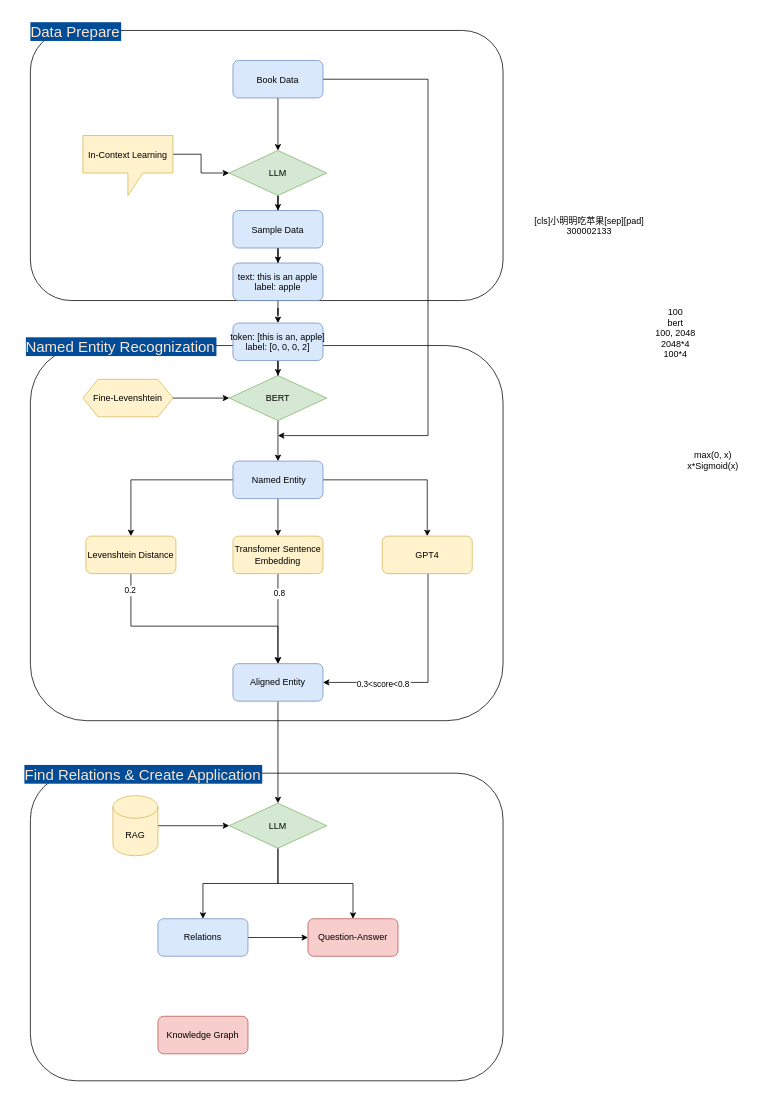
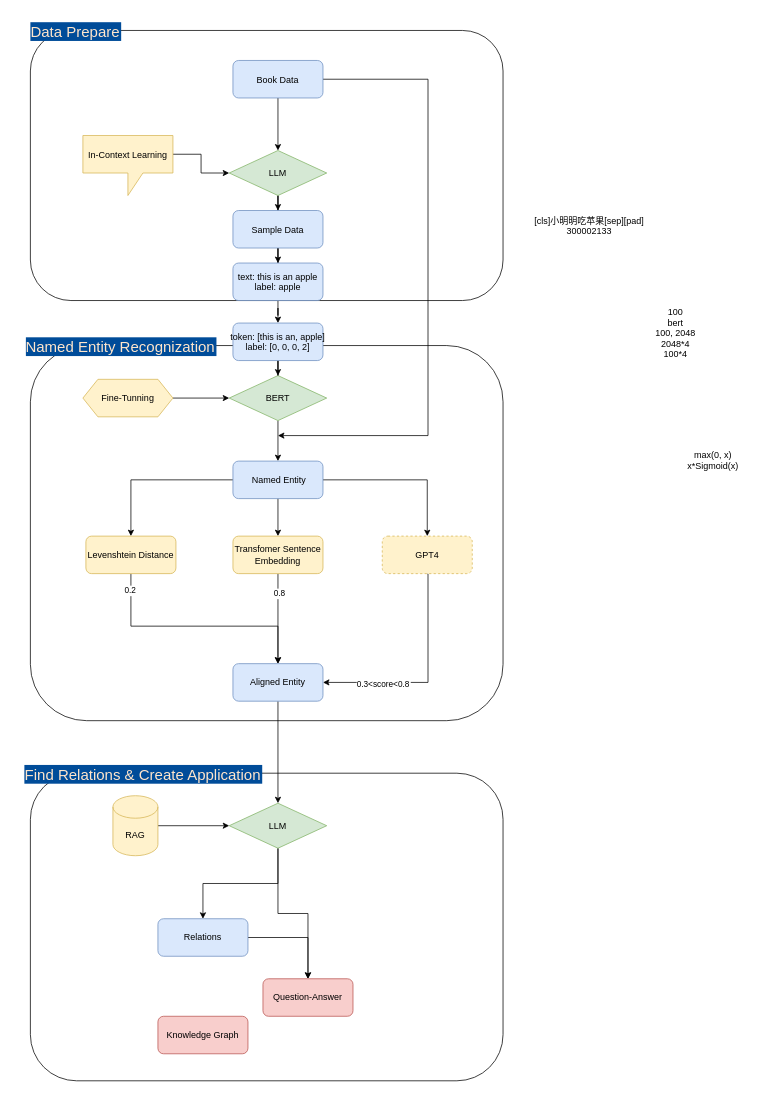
(128, 398) -> (128, 398)
(427, 555) -> (427, 555)
(353, 937) -> (308, 997)
